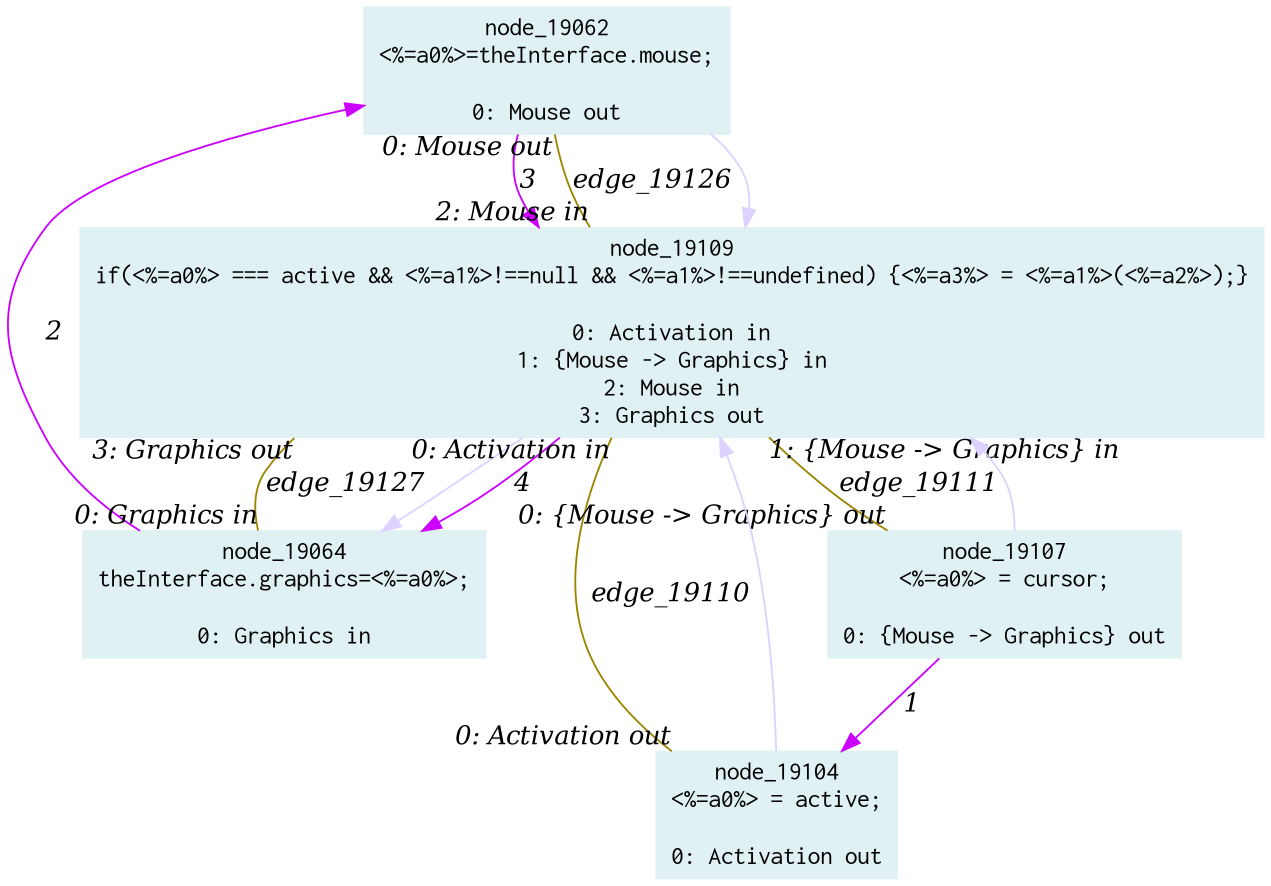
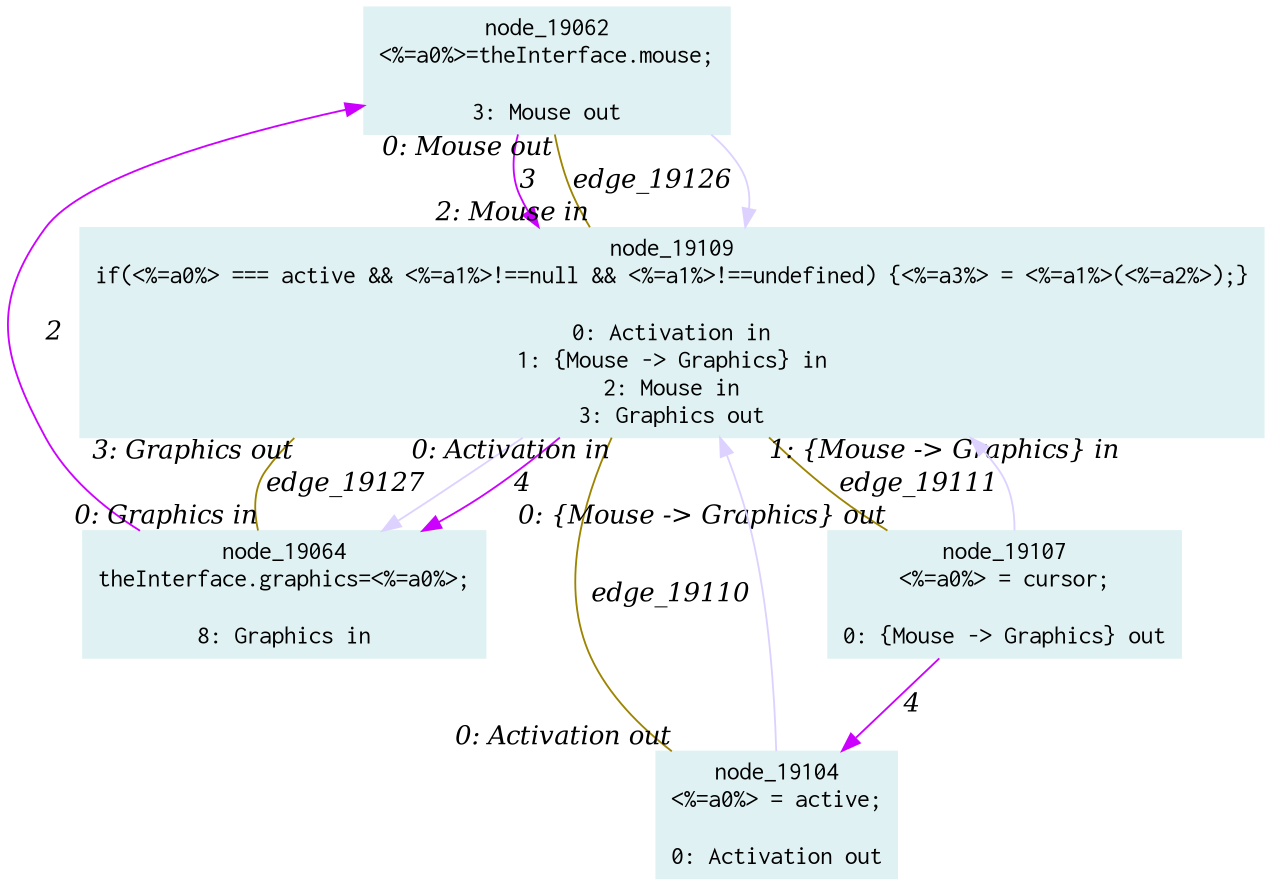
(547, 71) -> (547, 71)
(284, 594) -> (284, 594)
(913, 705) -> (913, 705)
